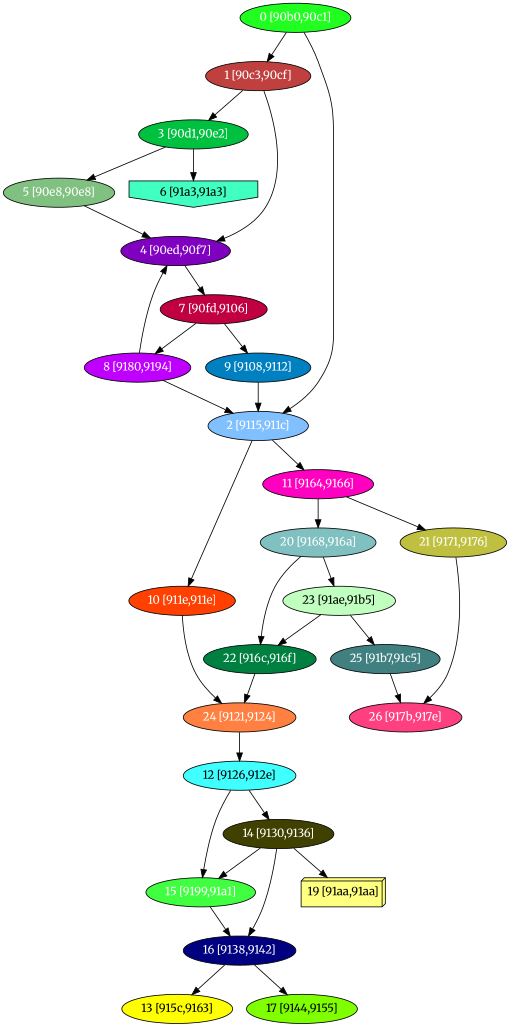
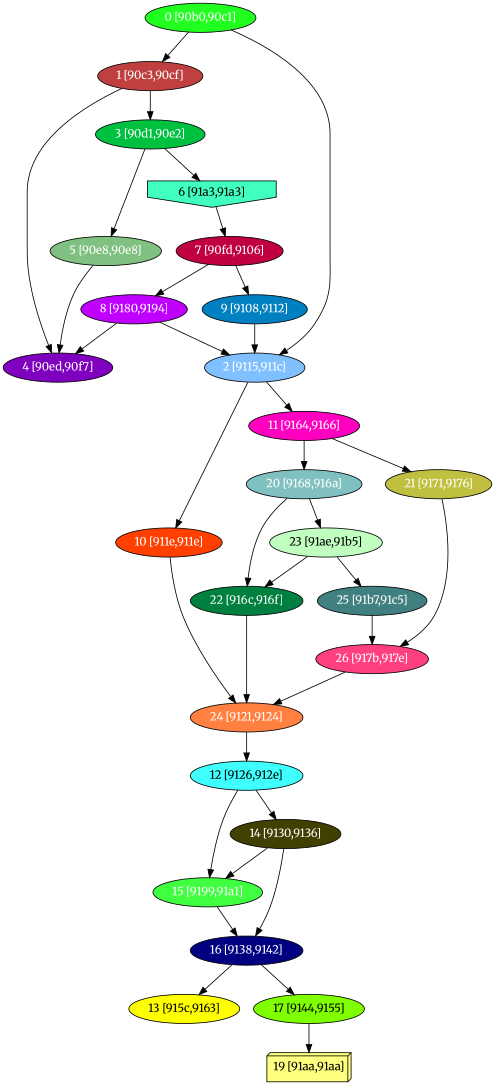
(192, 277) -> (219, 218)
none -> (313, 687)
(307, 860) -> (309, 1034)
